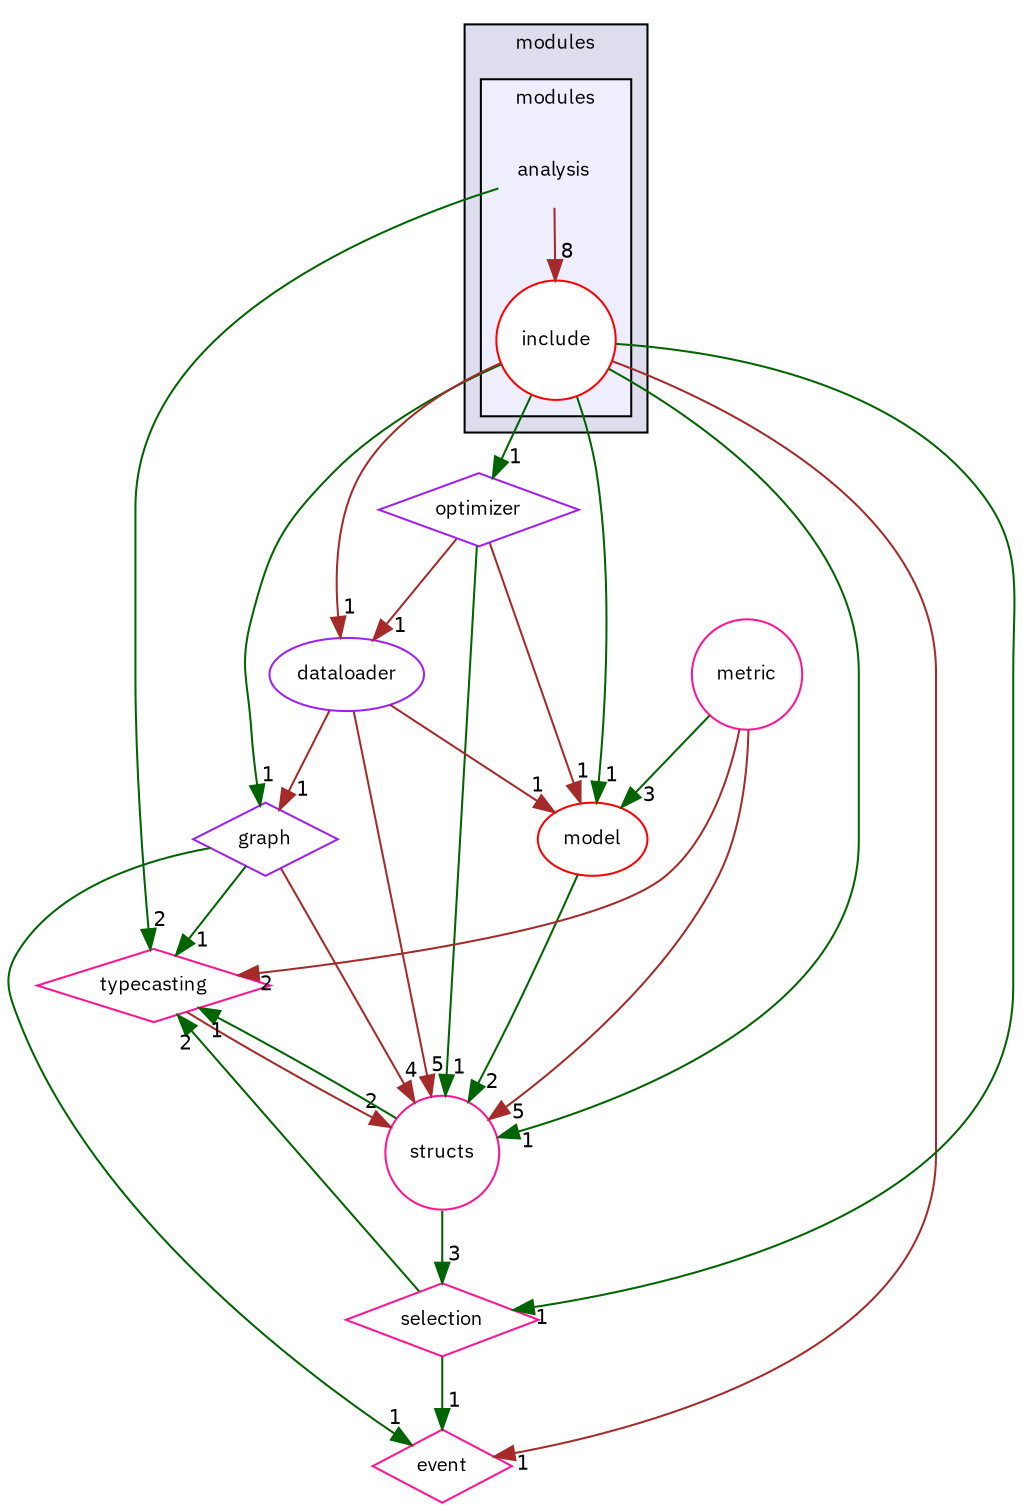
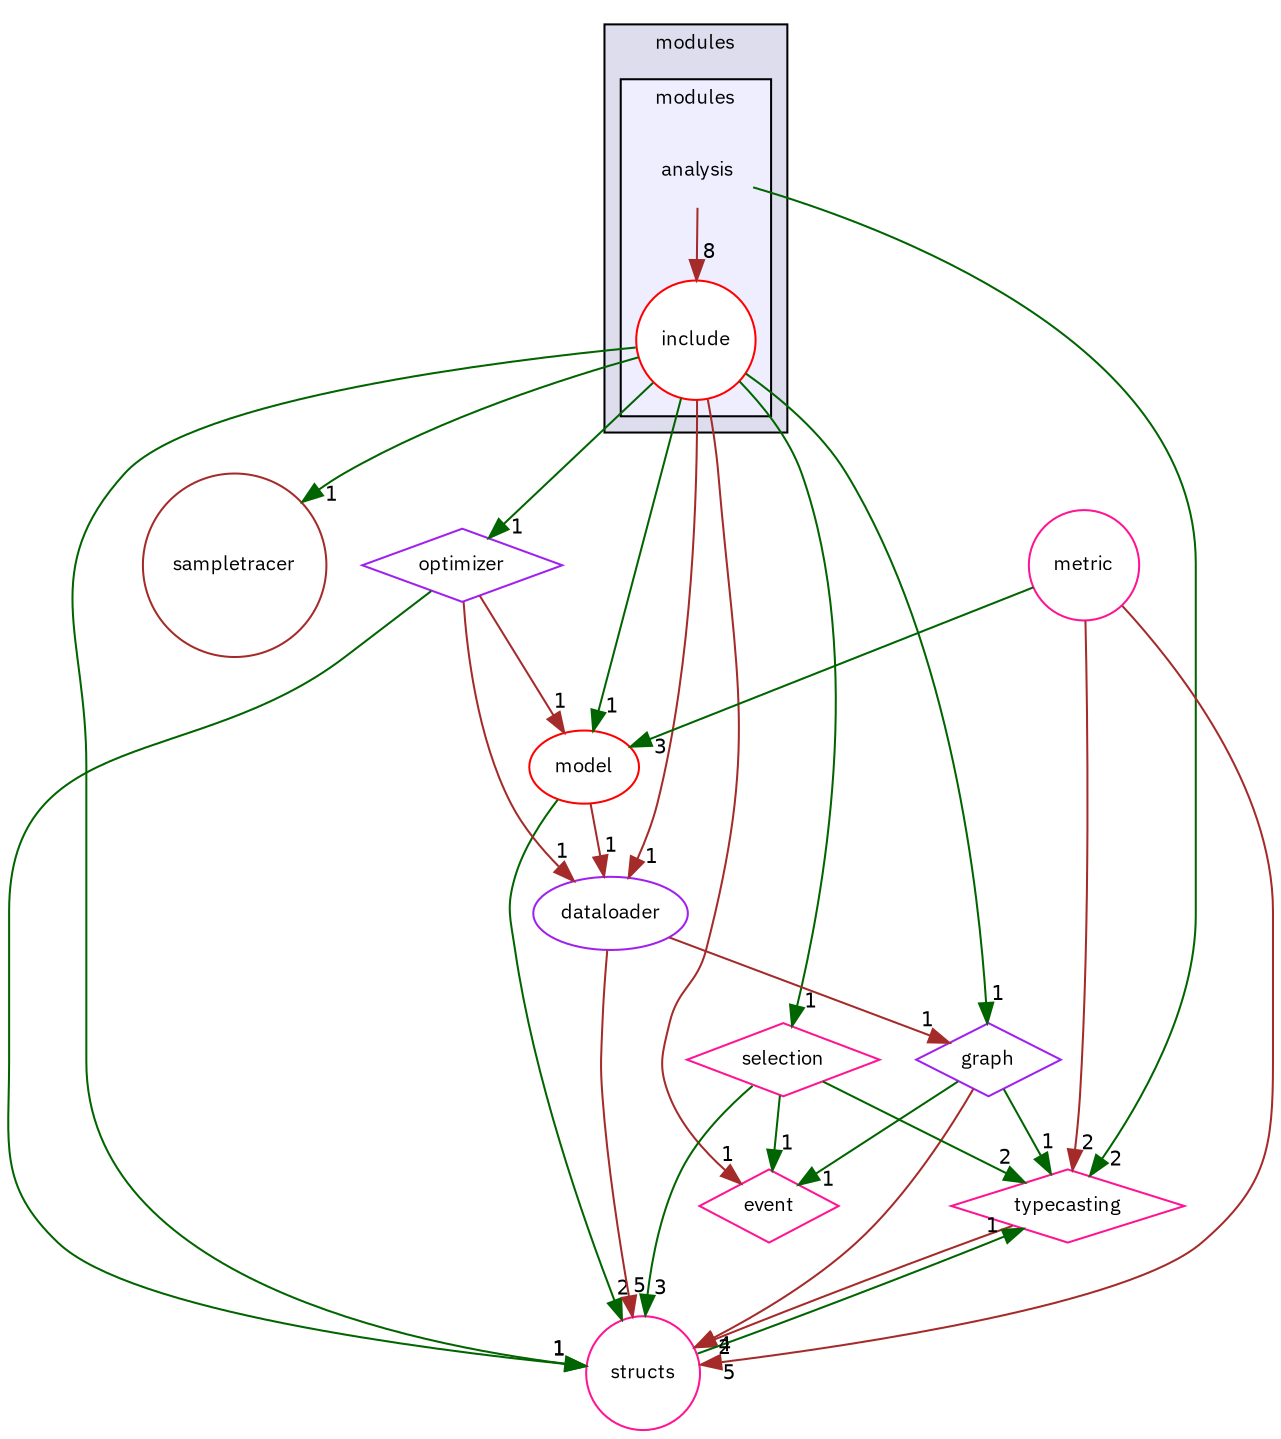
none -> (235, 565)
(453, 746) -> (595, 830)
(442, 1237) -> (677, 1179)
